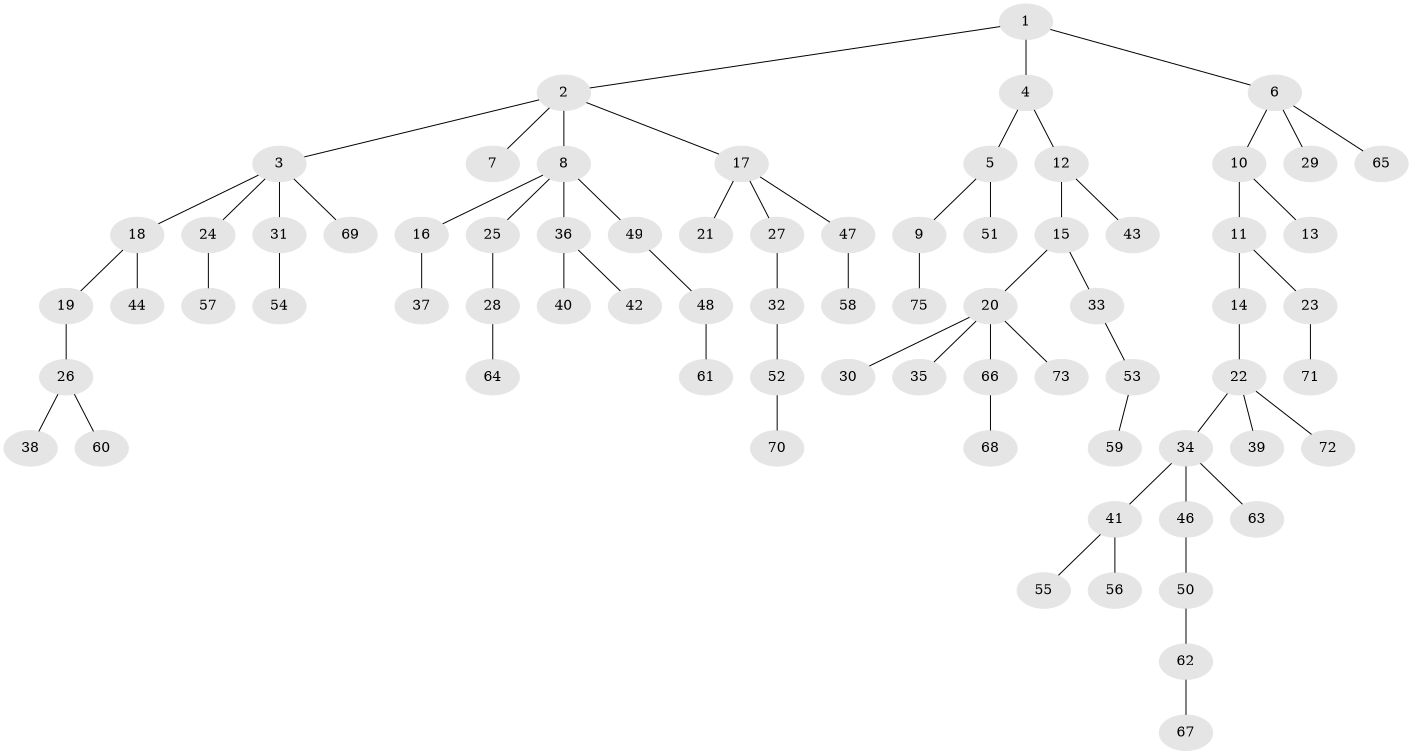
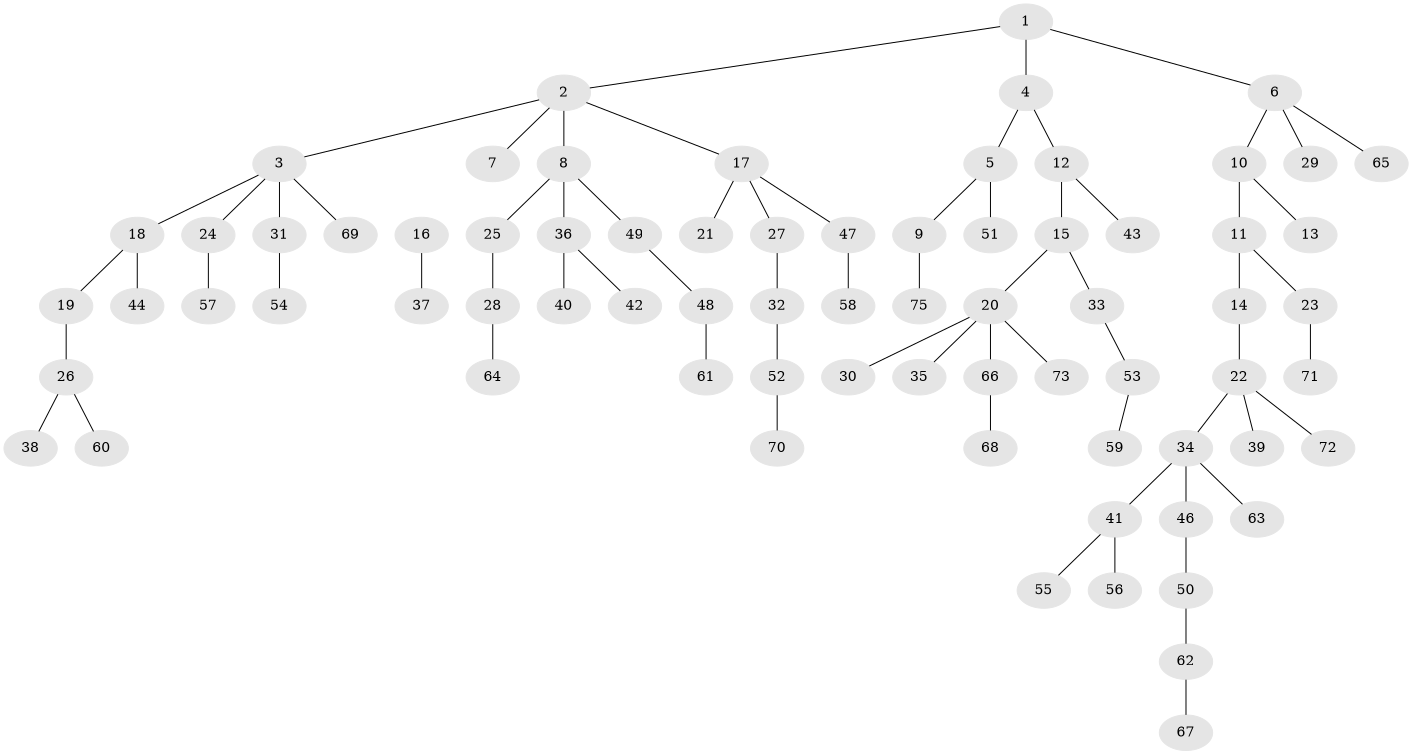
(493, 199) -> none
